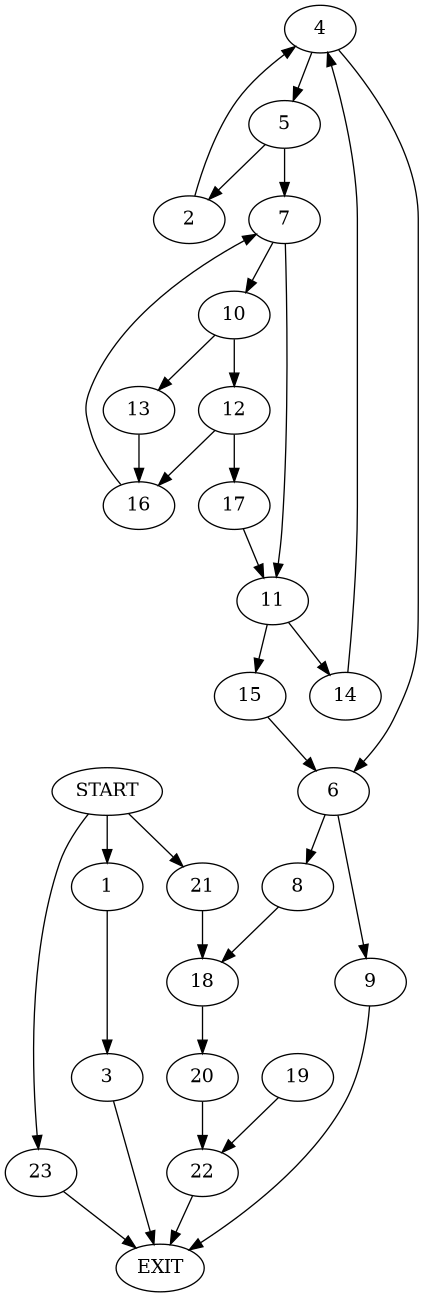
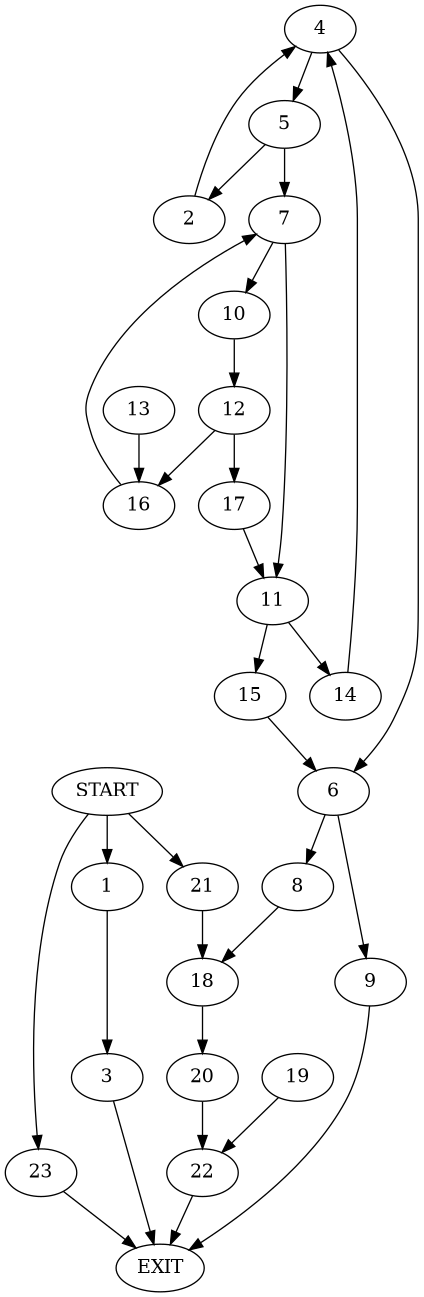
(192, 358) -> none
